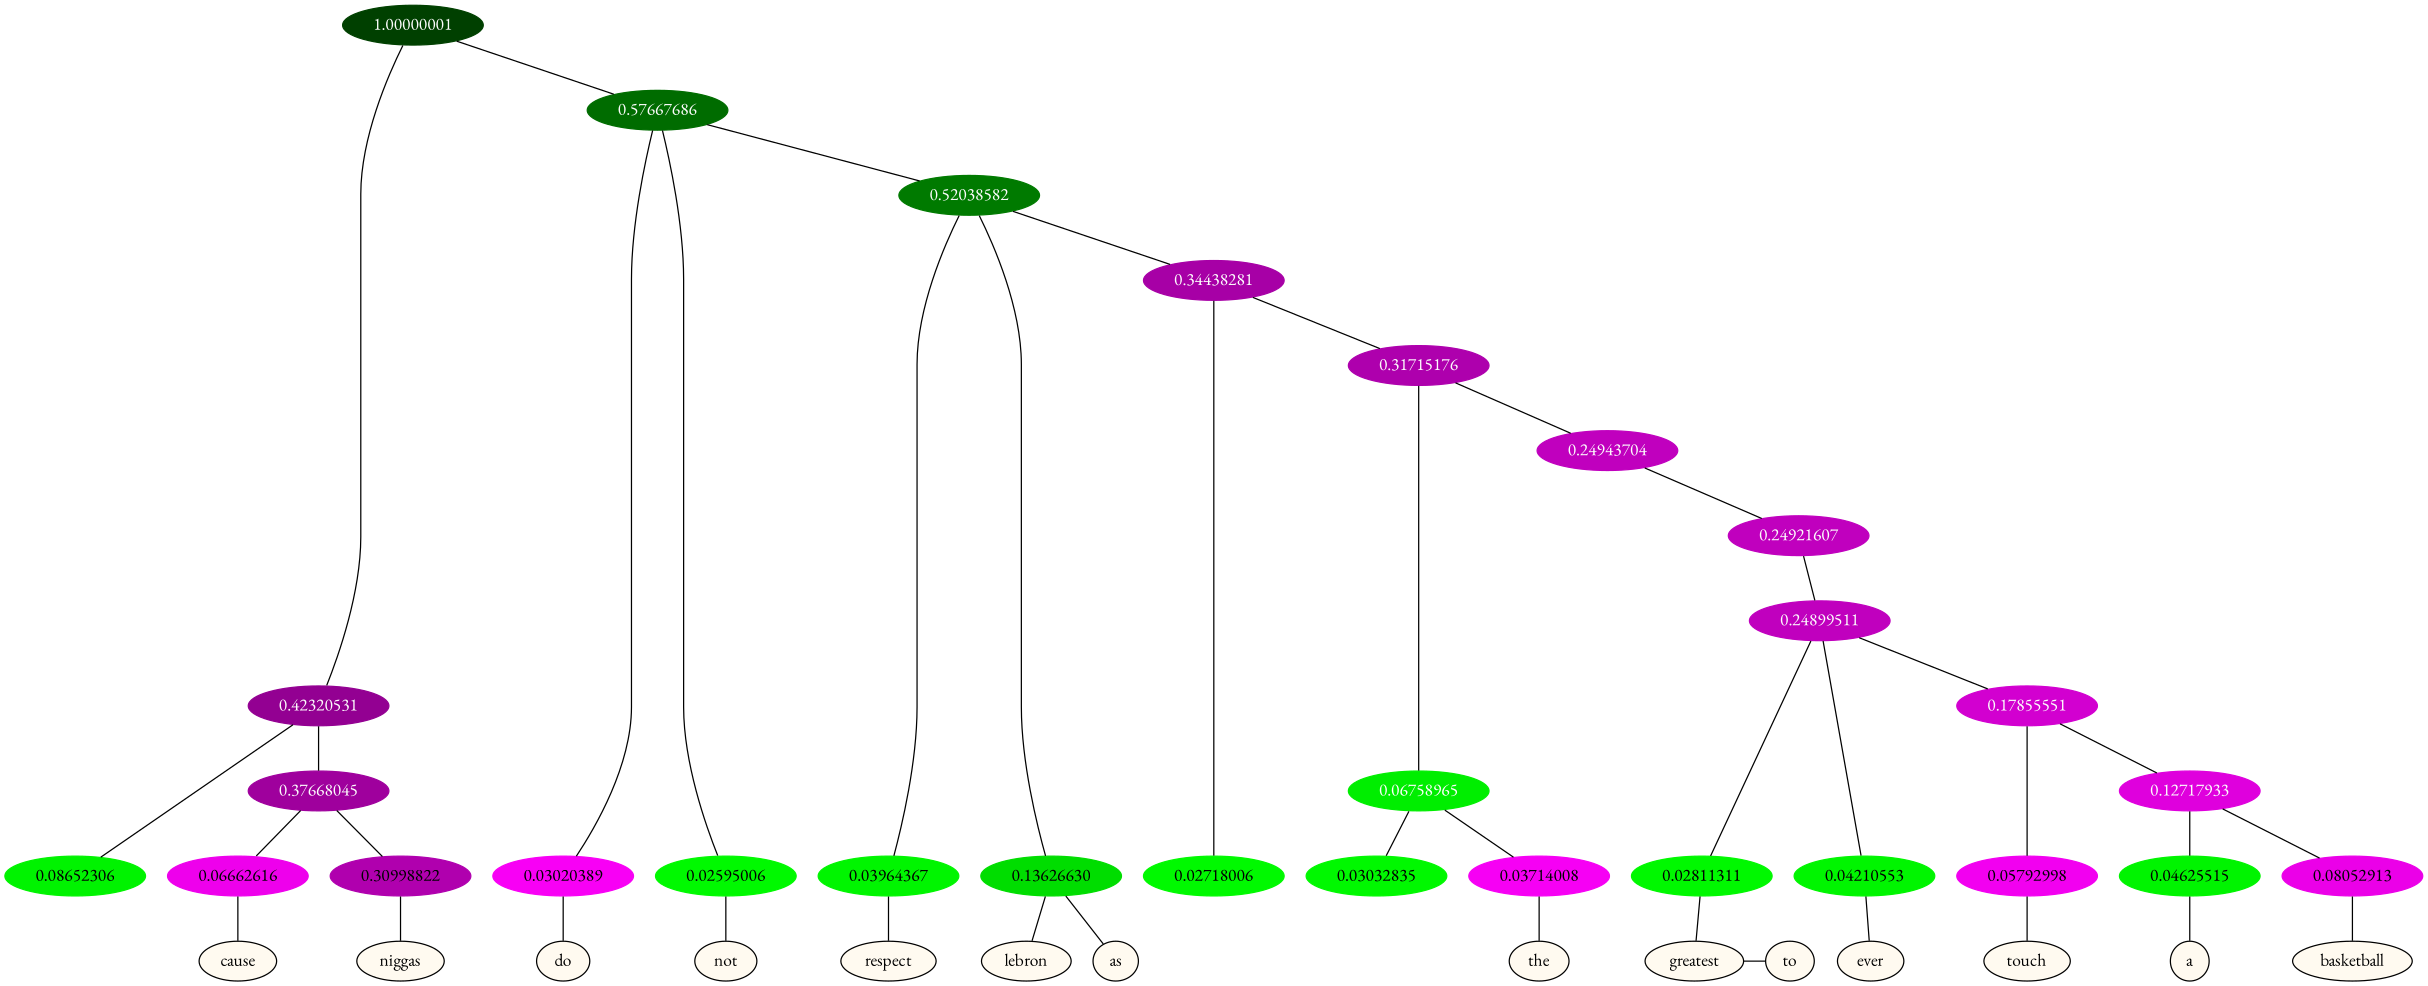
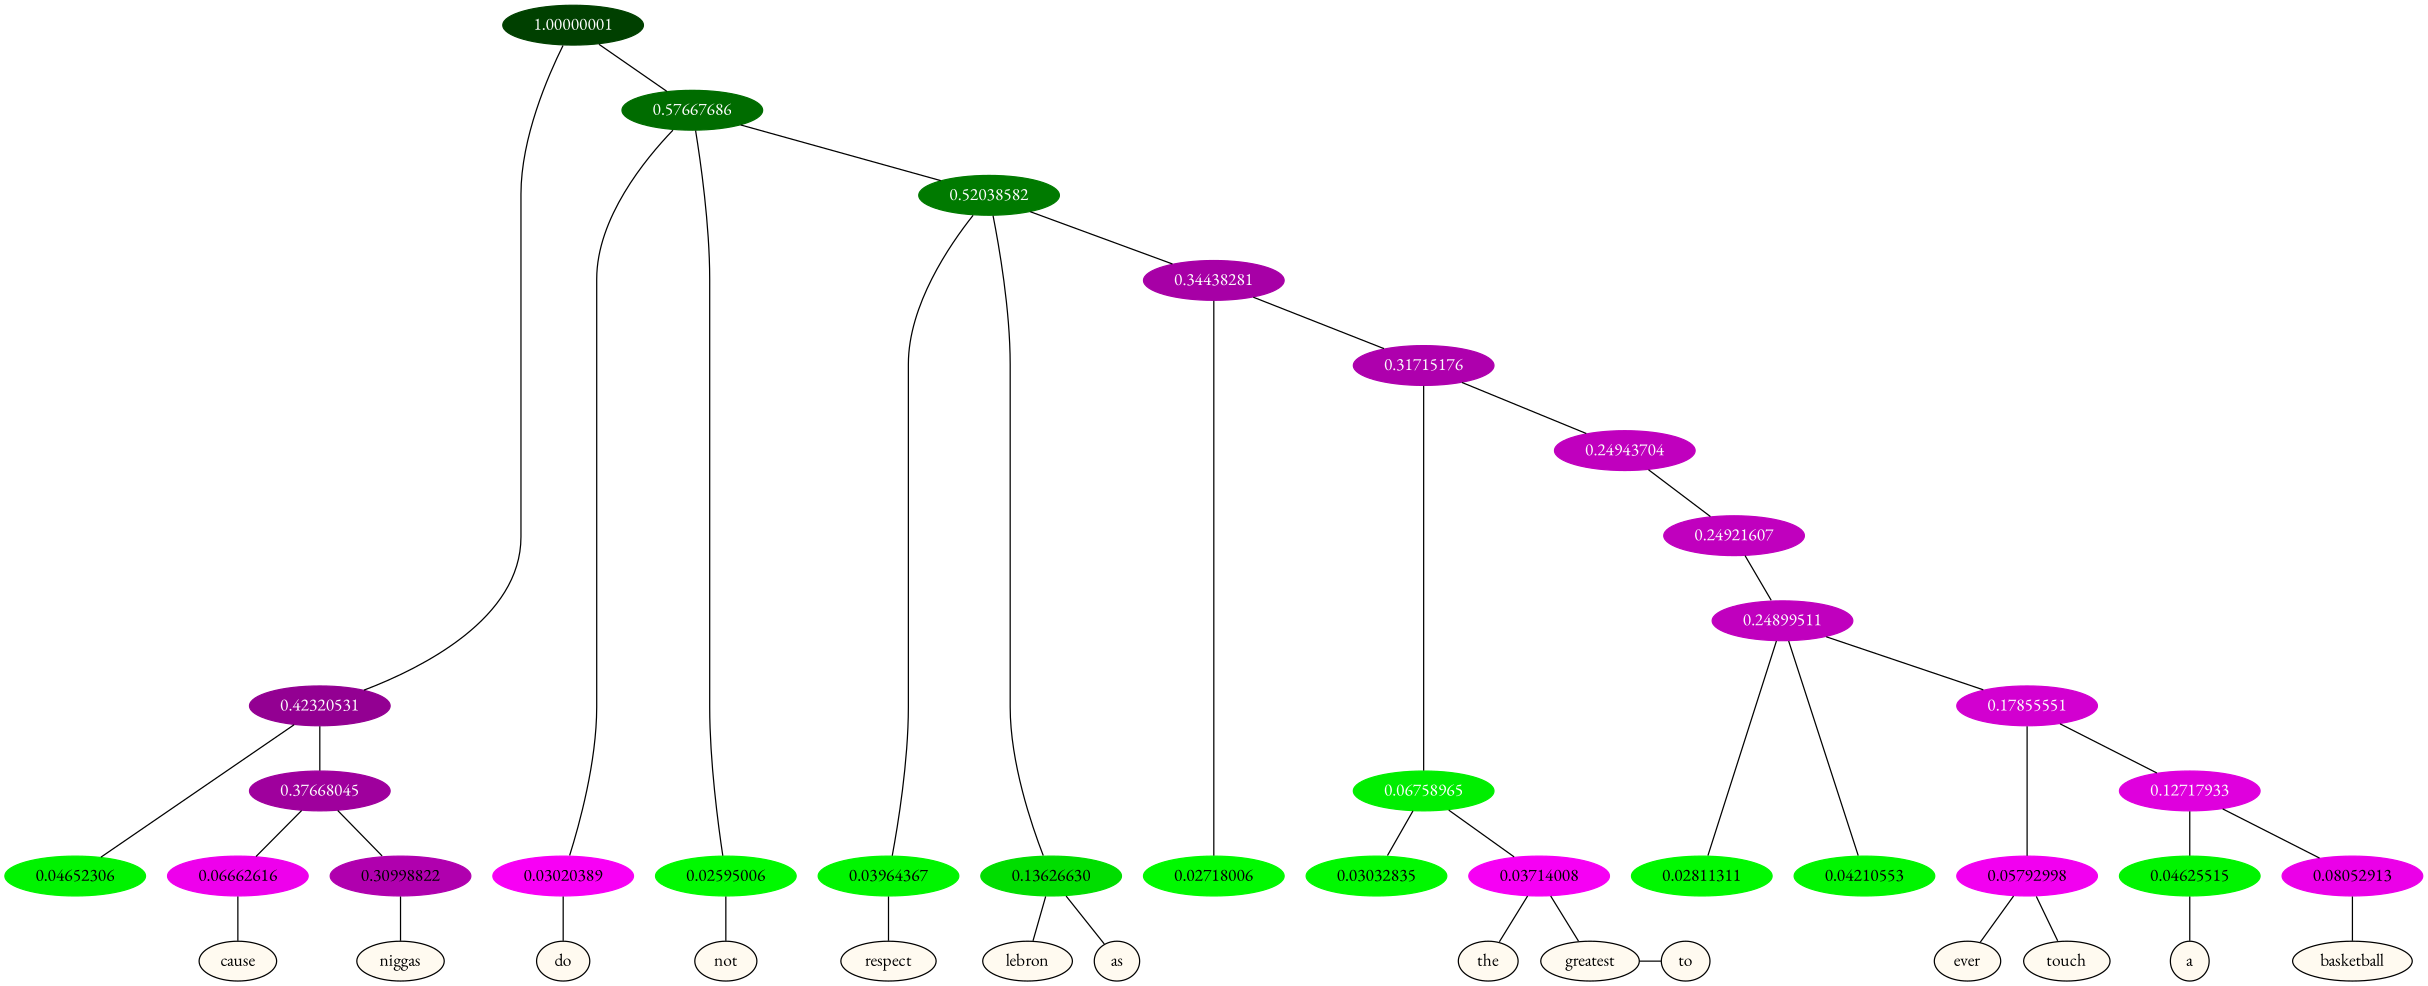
(75, 876) -> (75, 876)
(1698, 919) -> (1565, 919)
(1868, 919) -> (1997, 919)
